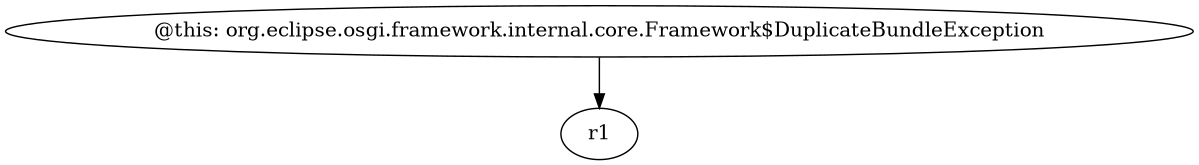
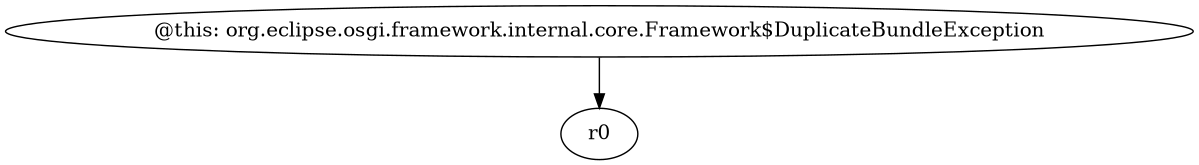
(599, 134) -> (599, 134)
